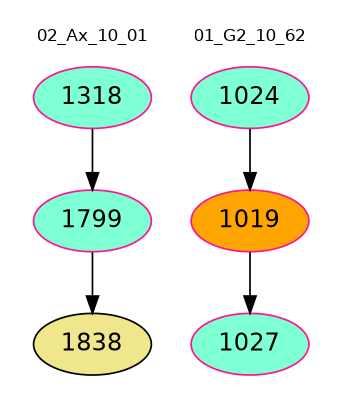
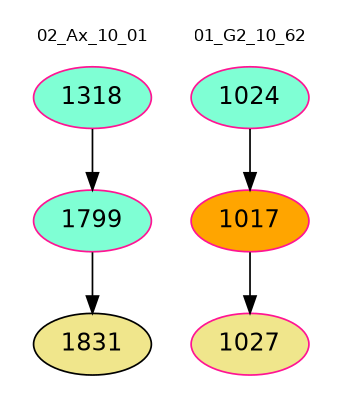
(250, 221) -> (250, 221)
(92, 344) -> (92, 344)
(250, 344) -> (250, 344)
